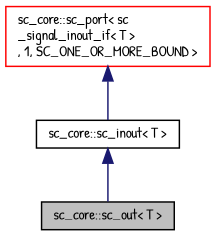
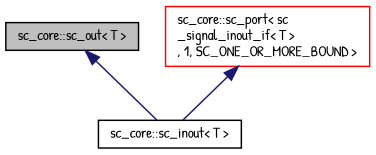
(108, 183) -> (127, 91)
